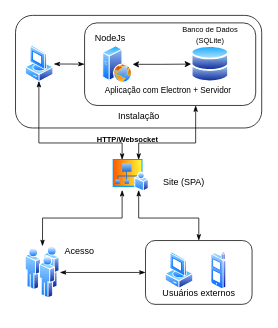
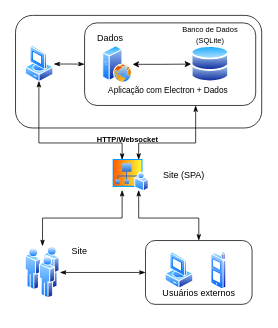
(110, 38) -> (110, 38)
(168, 90) -> (168, 90)
(138, 117) -> none
(183, 182) -> (183, 175)
(80, 252) -> (80, 252)
